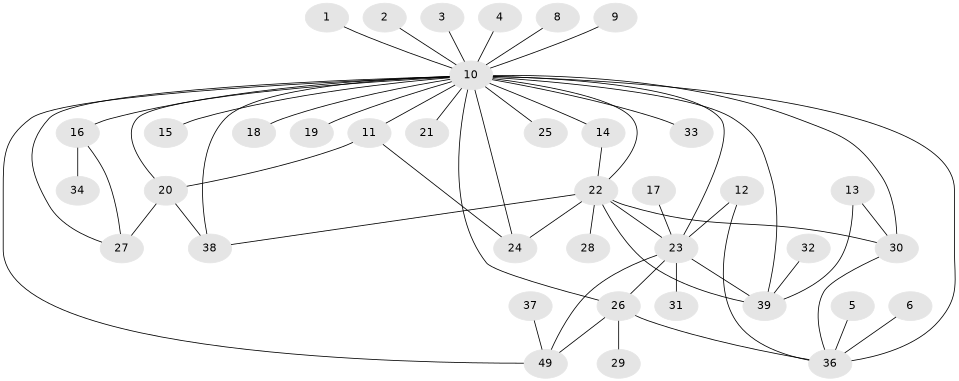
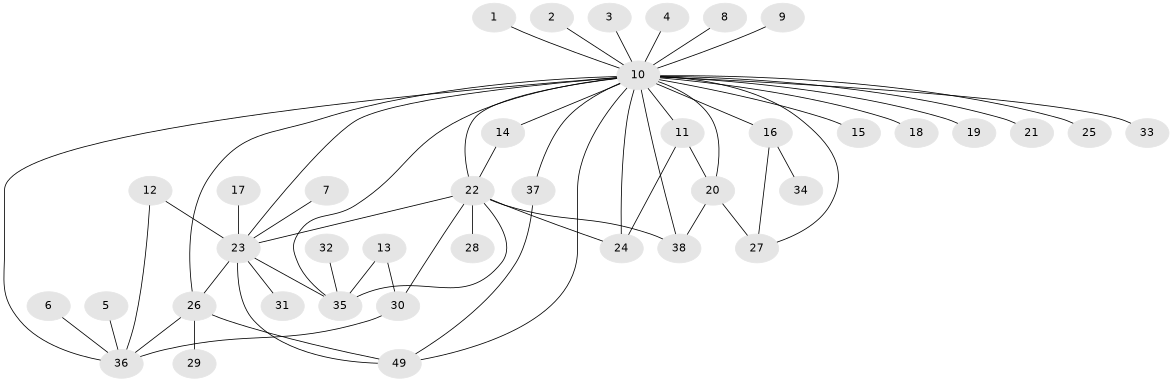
(740, 101) -> (566, 119)
none -> (327, 191)
(765, 306) -> (340, 306)
